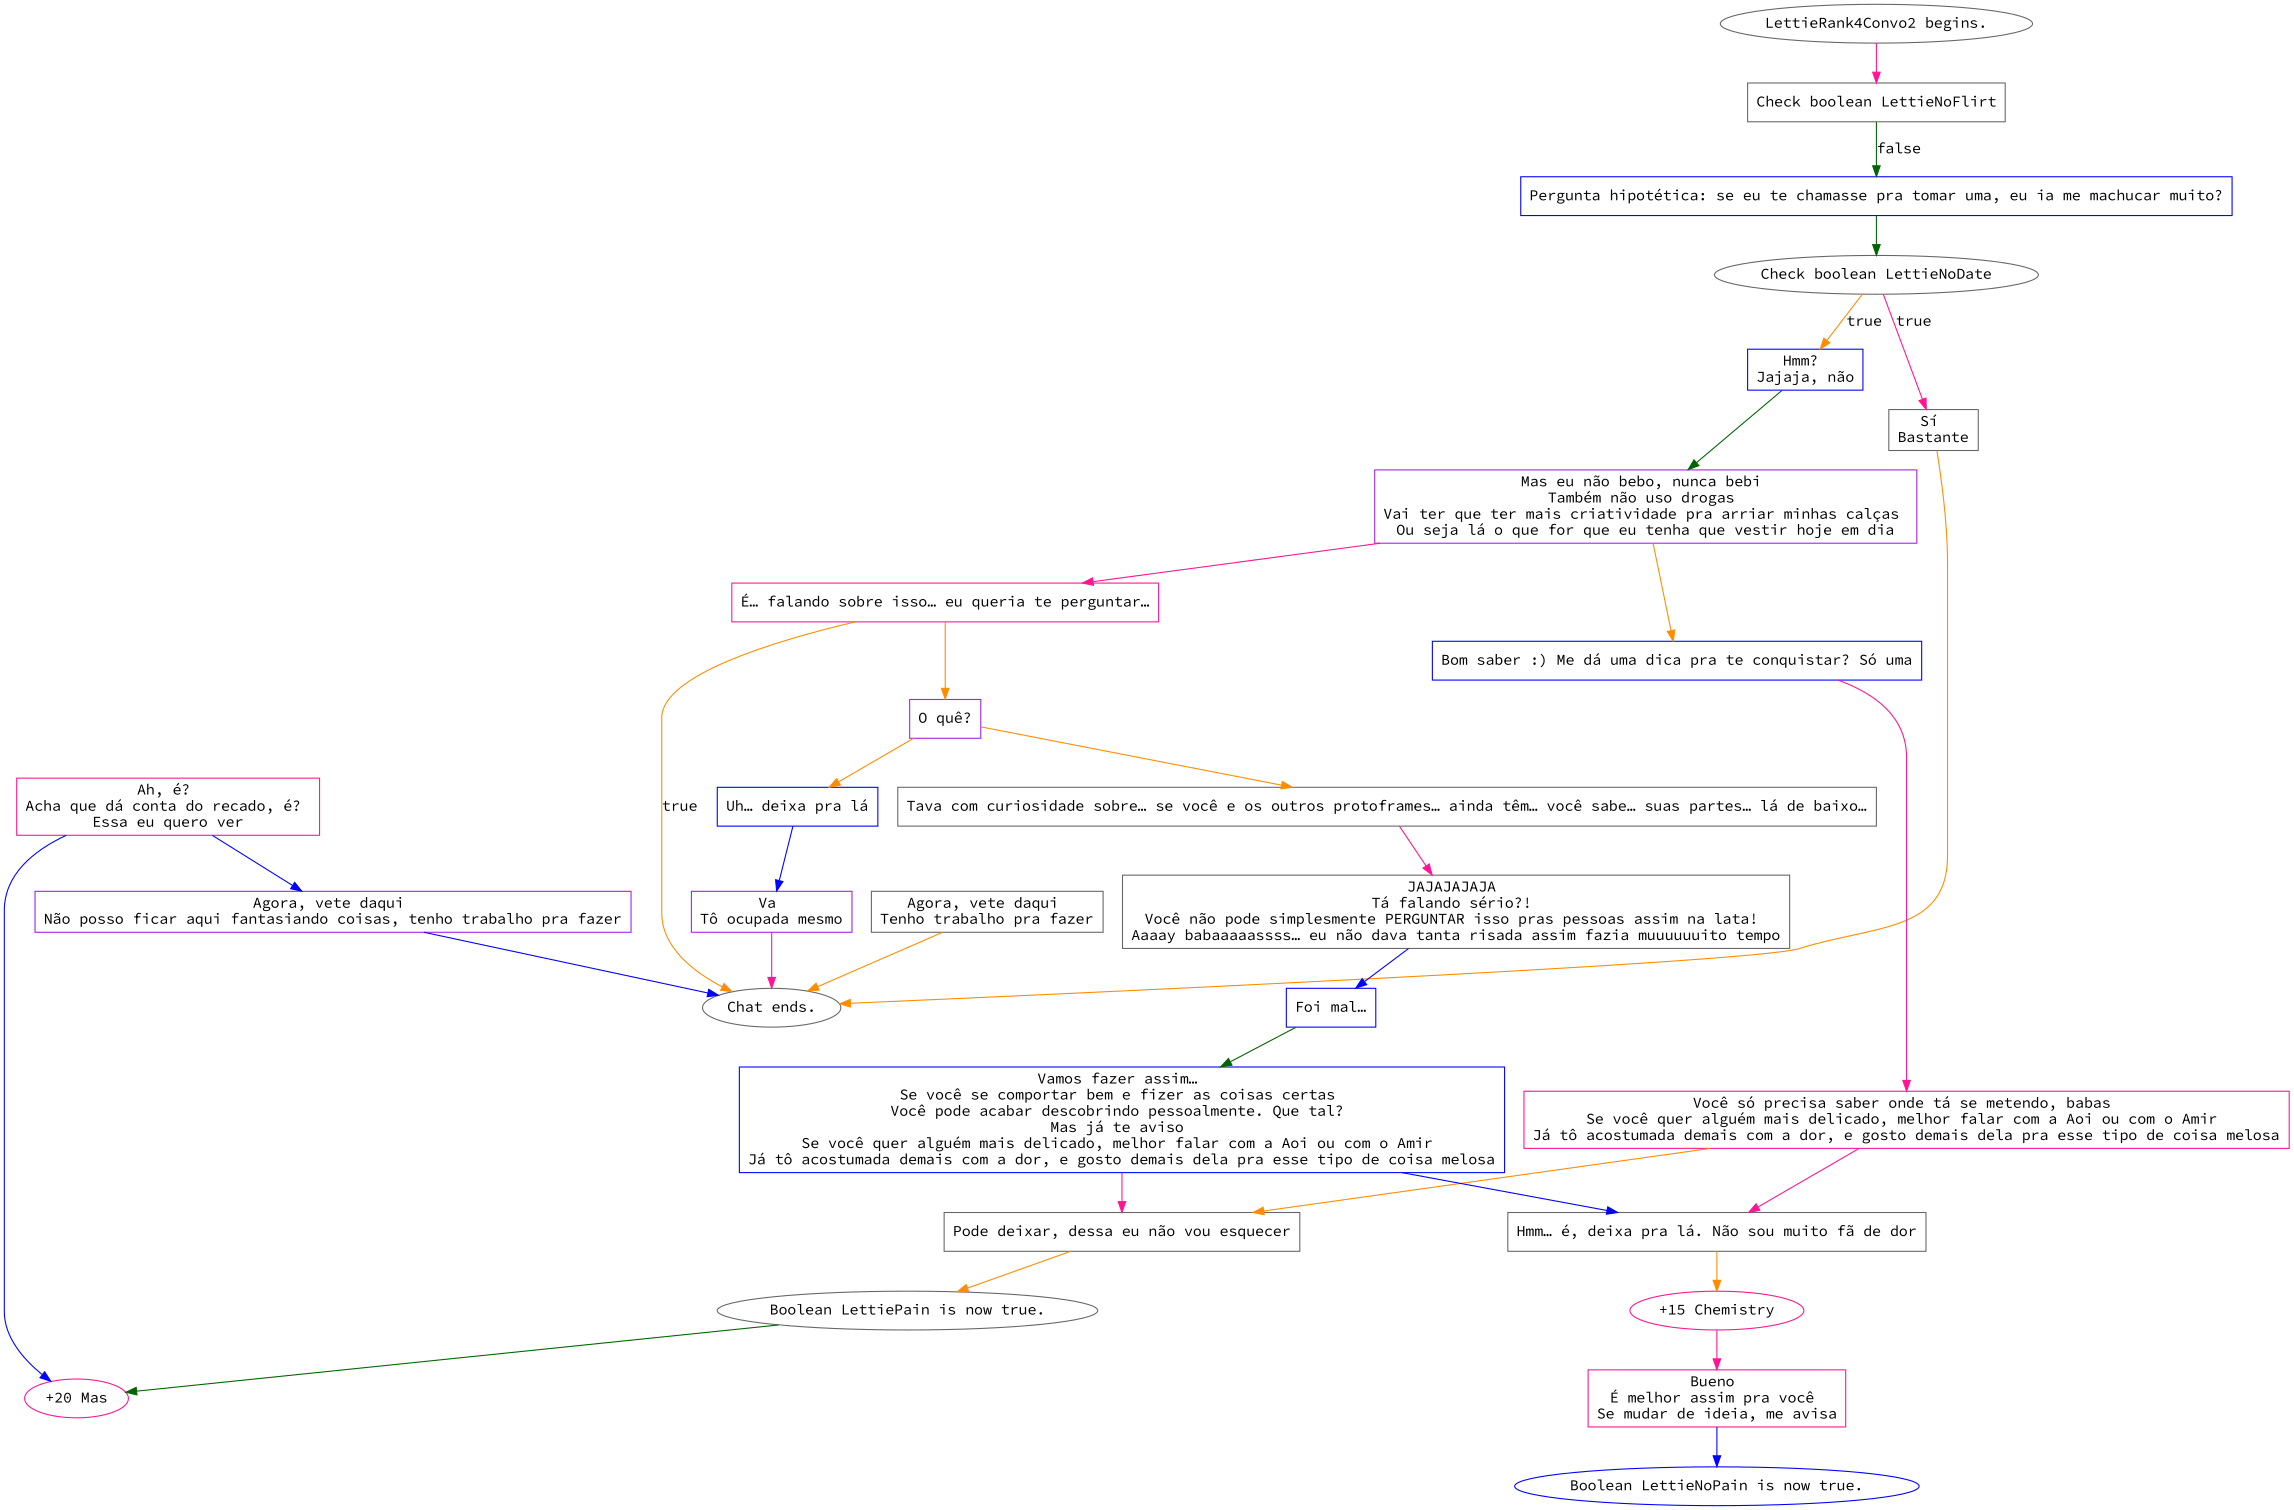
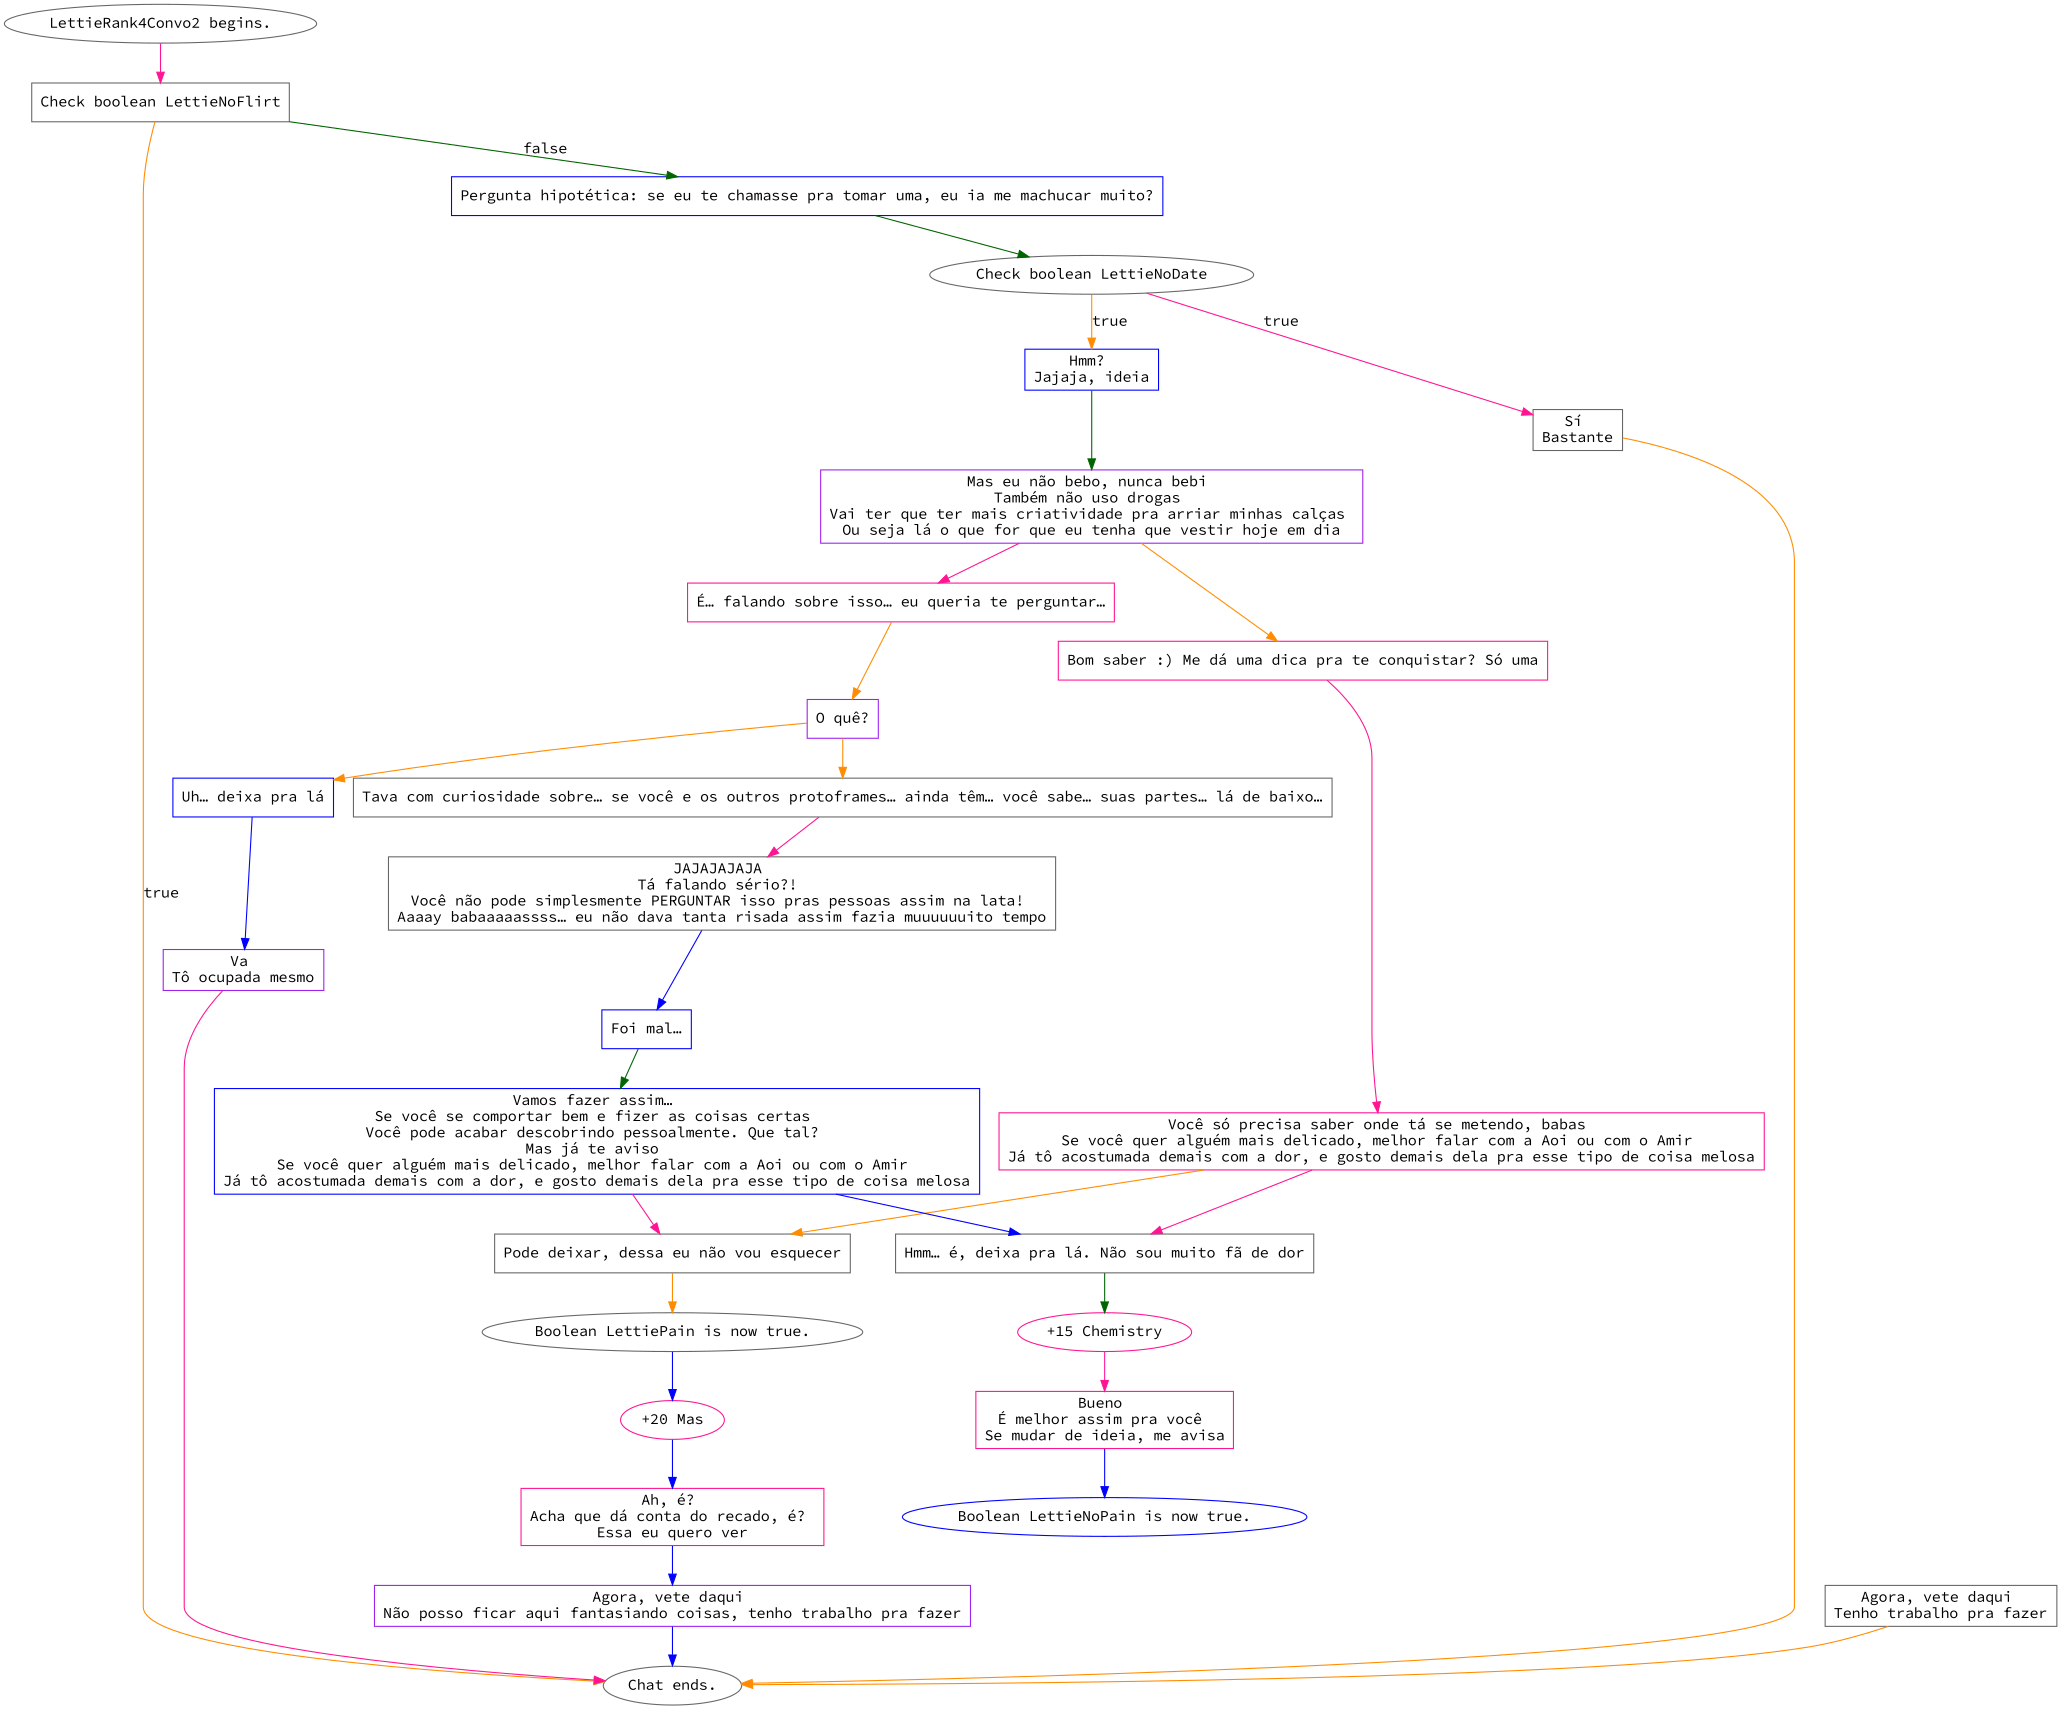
(1805, 370) -> (1092, 370)
(1677, 661) -> (1303, 661)
(662, 753) -> (143, 1096)
(4, 1097) -> (672, 1458)
(1717, 1266) -> (1105, 1287)
(458, 1358) -> (672, 1371)
